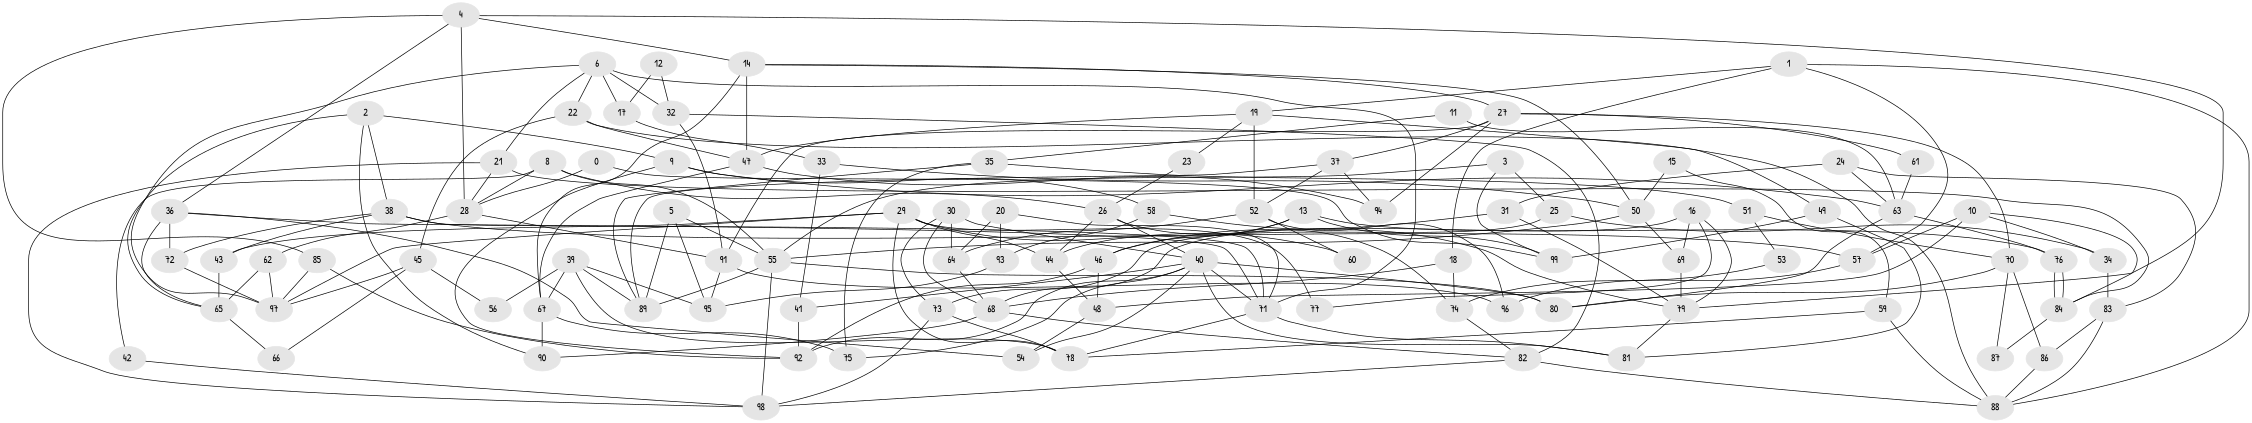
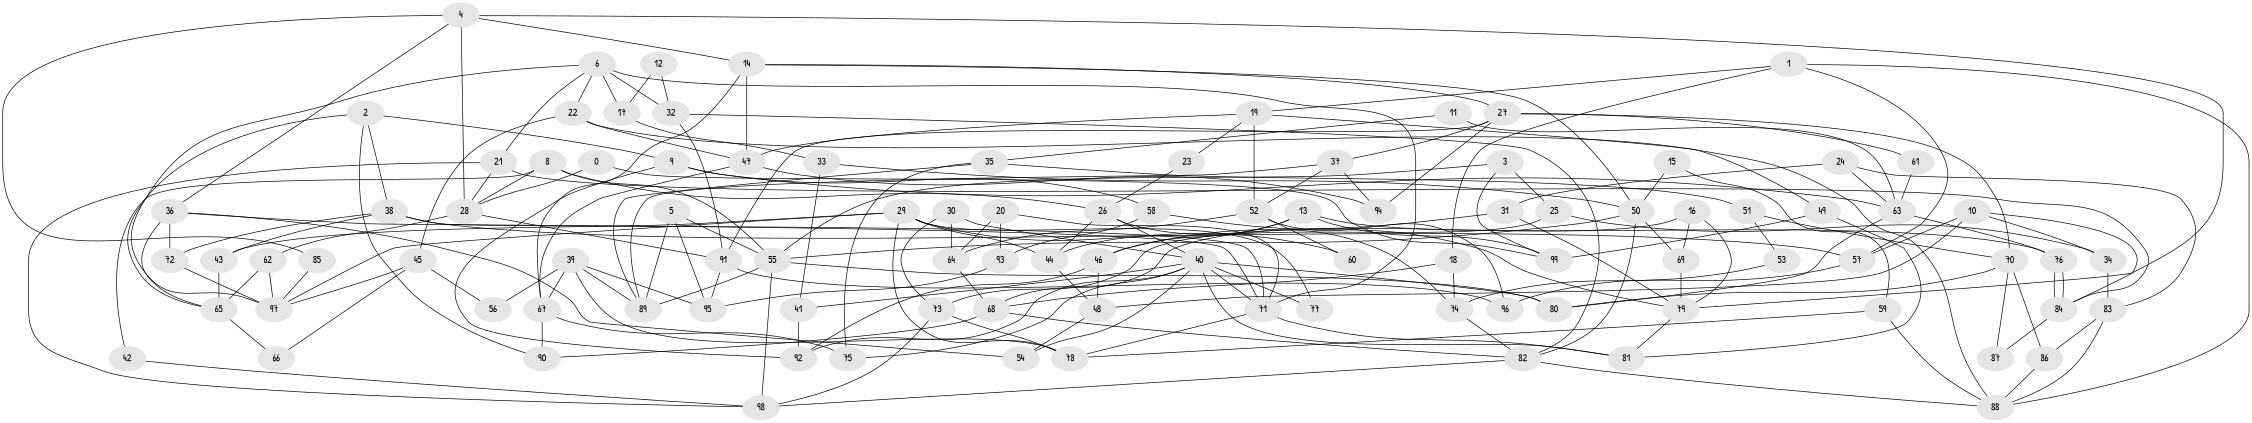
(925, 269) -> none
(1547, 293) -> (1268, 289)
none -> (1611, 307)
(435, 318) -> none
